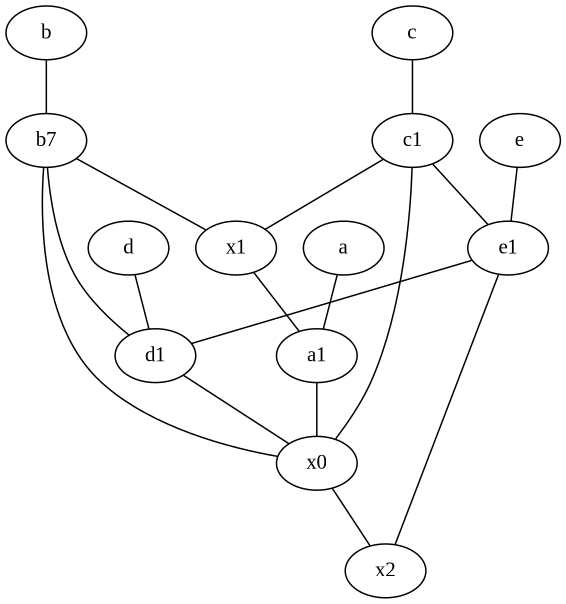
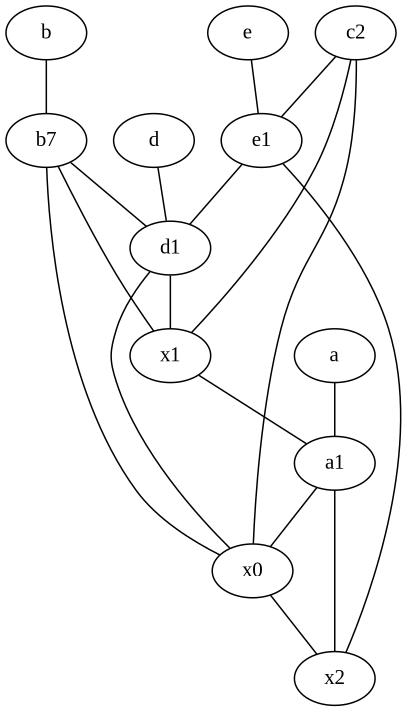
(412, 33) -> none
(412, 140) -> (356, 33)
none -> (170, 302)
none -> (335, 571)
